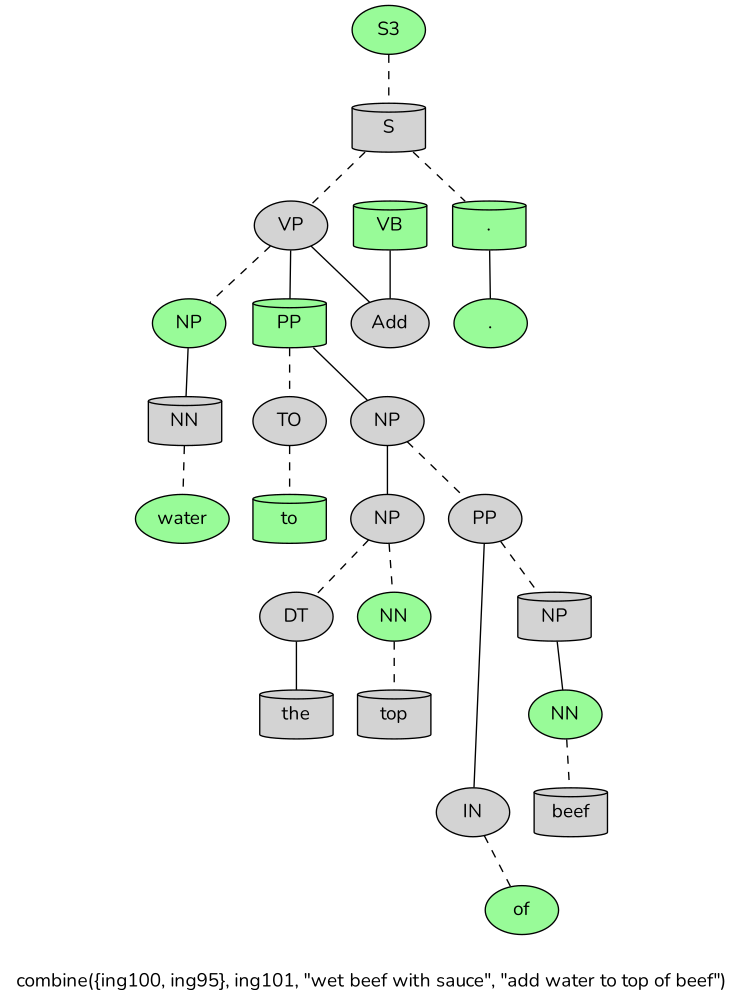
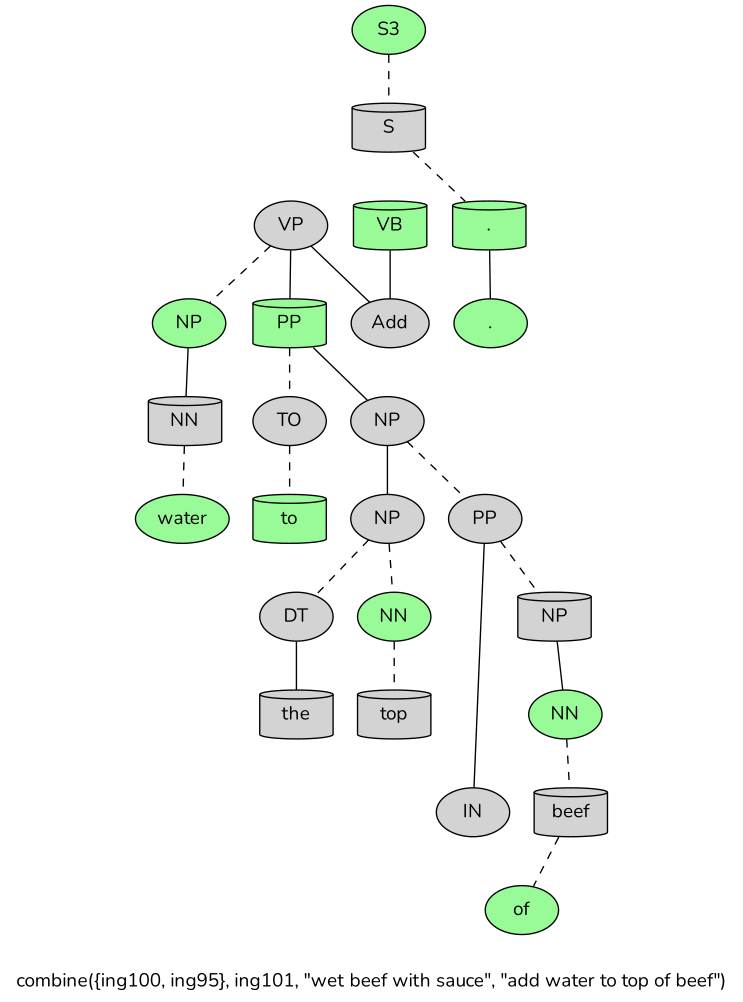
(338, 178) -> none
(497, 861) -> (546, 862)
